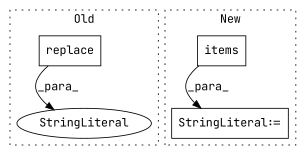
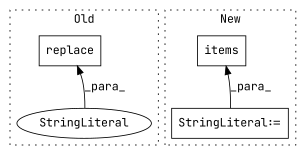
(186, 83) -> (230, 91)
(36, 85) -> (84, 91)
